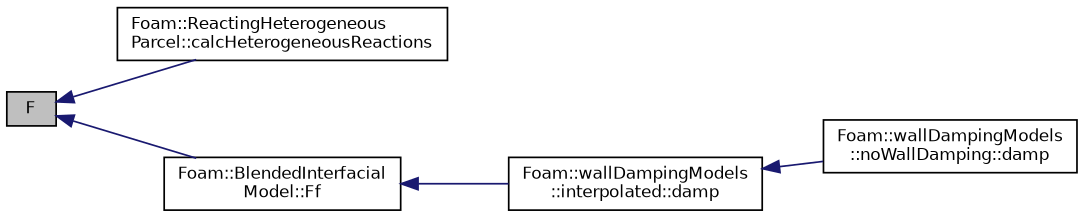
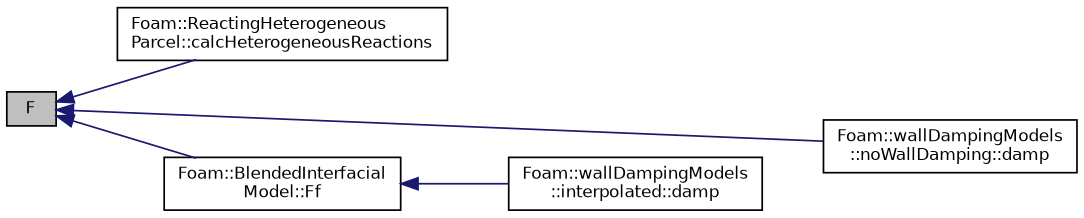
(801, 164) -> (448, 126)
